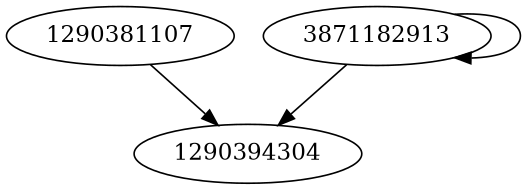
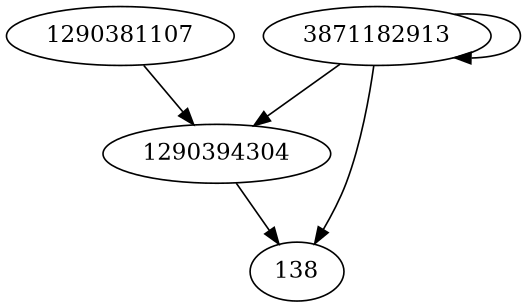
none -> (297, 272)
